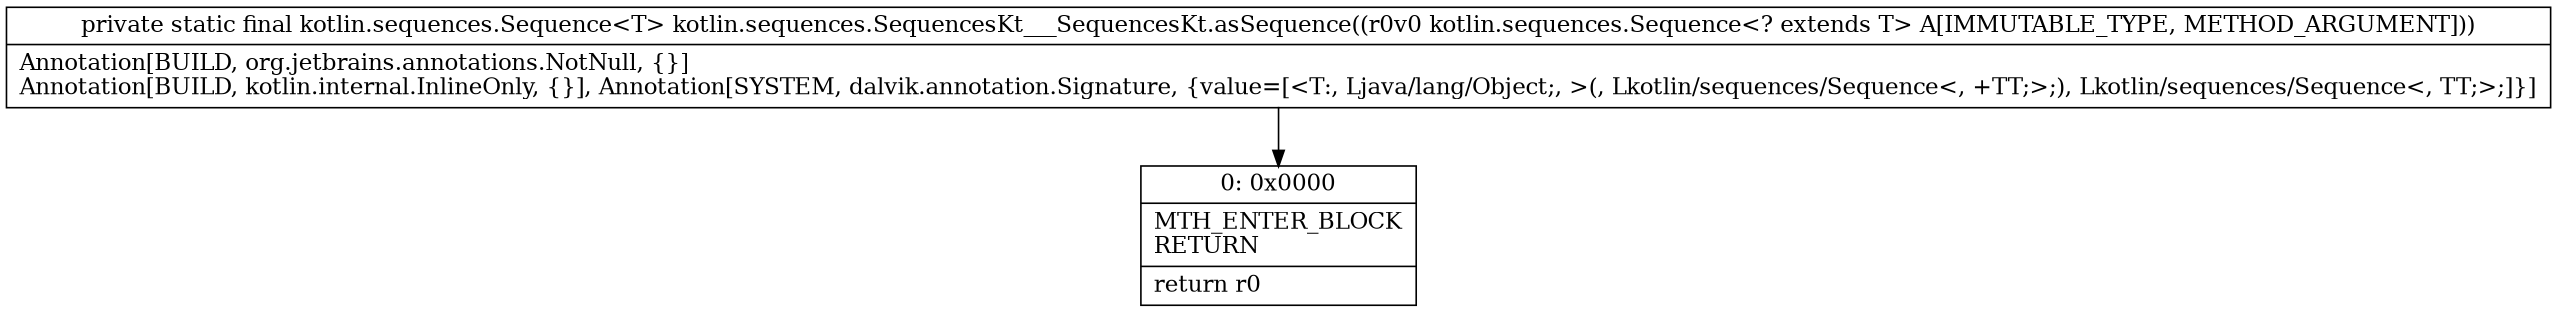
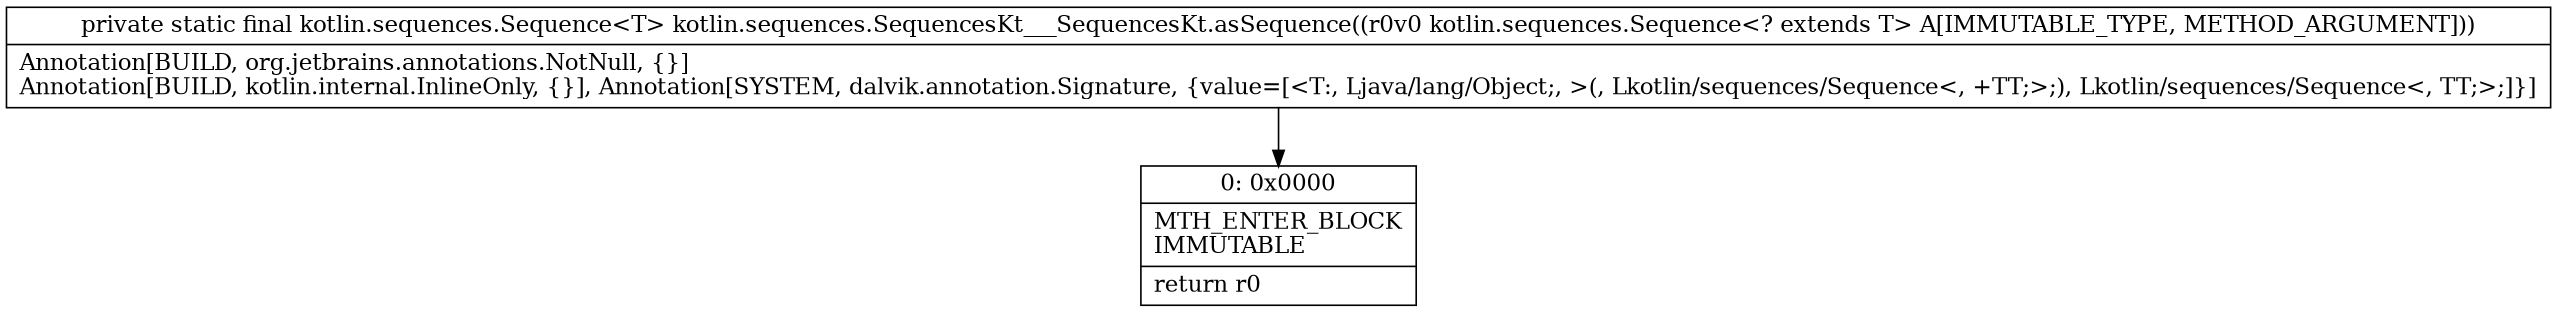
(1206, 246) -> (1230, 246)
